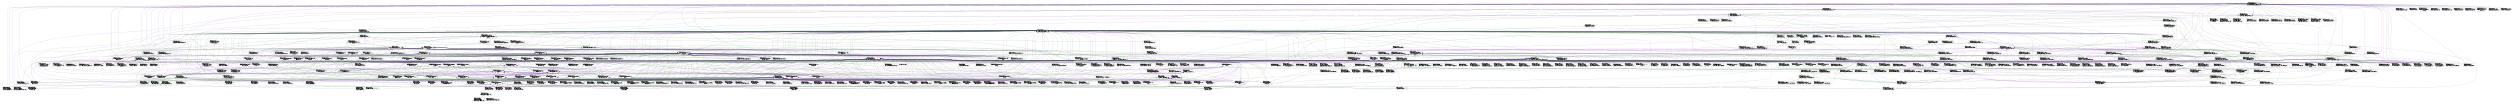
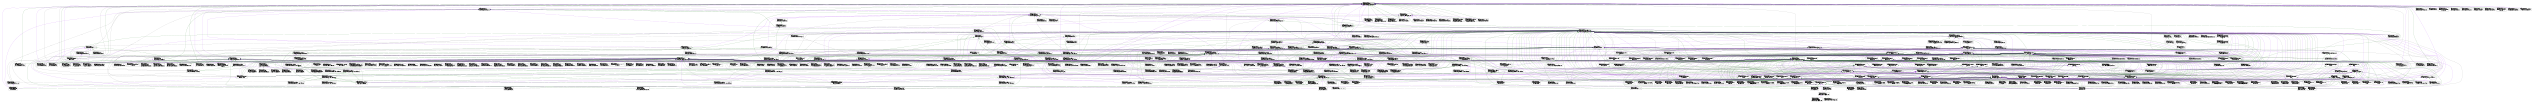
(1830, 36) -> none
(903, 65) -> none
